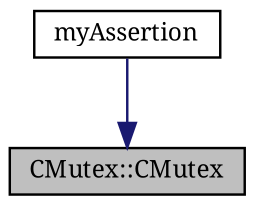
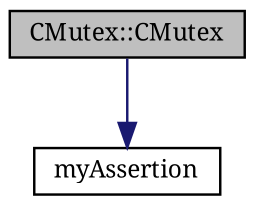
(127, 90) -> (127, 90)
